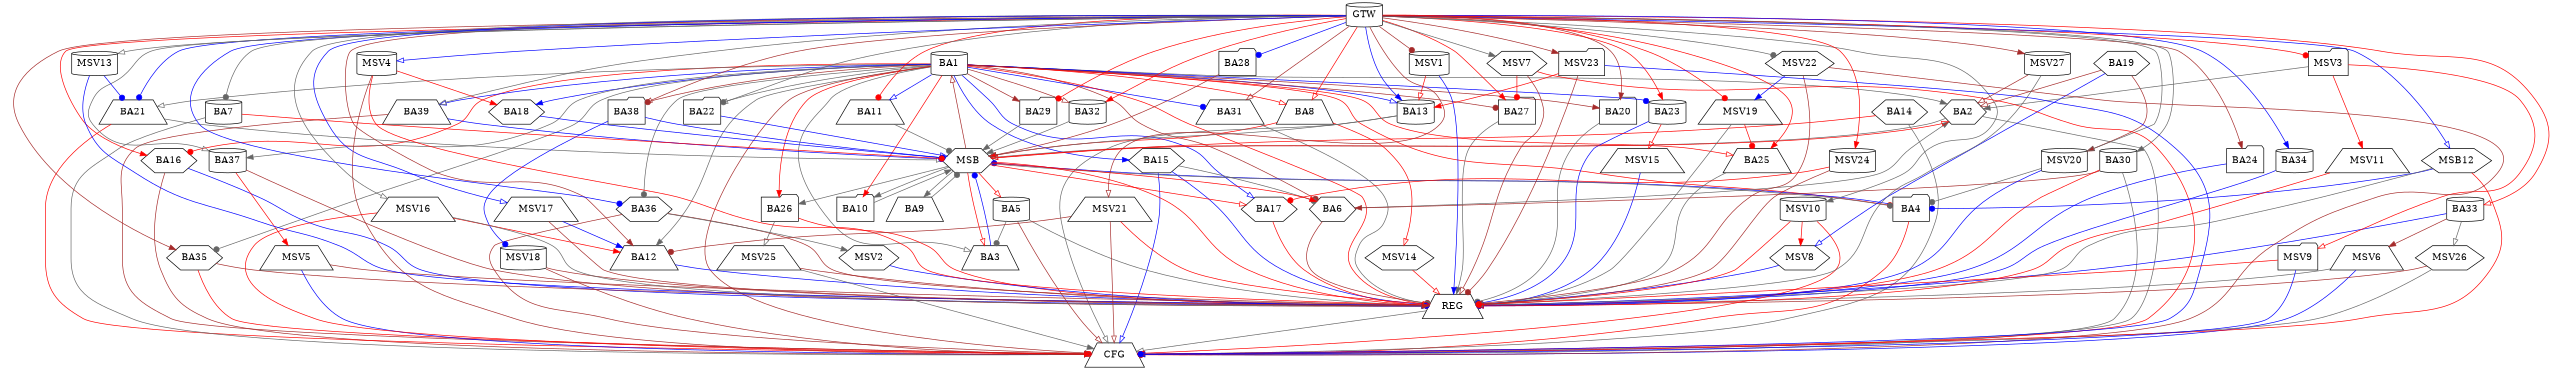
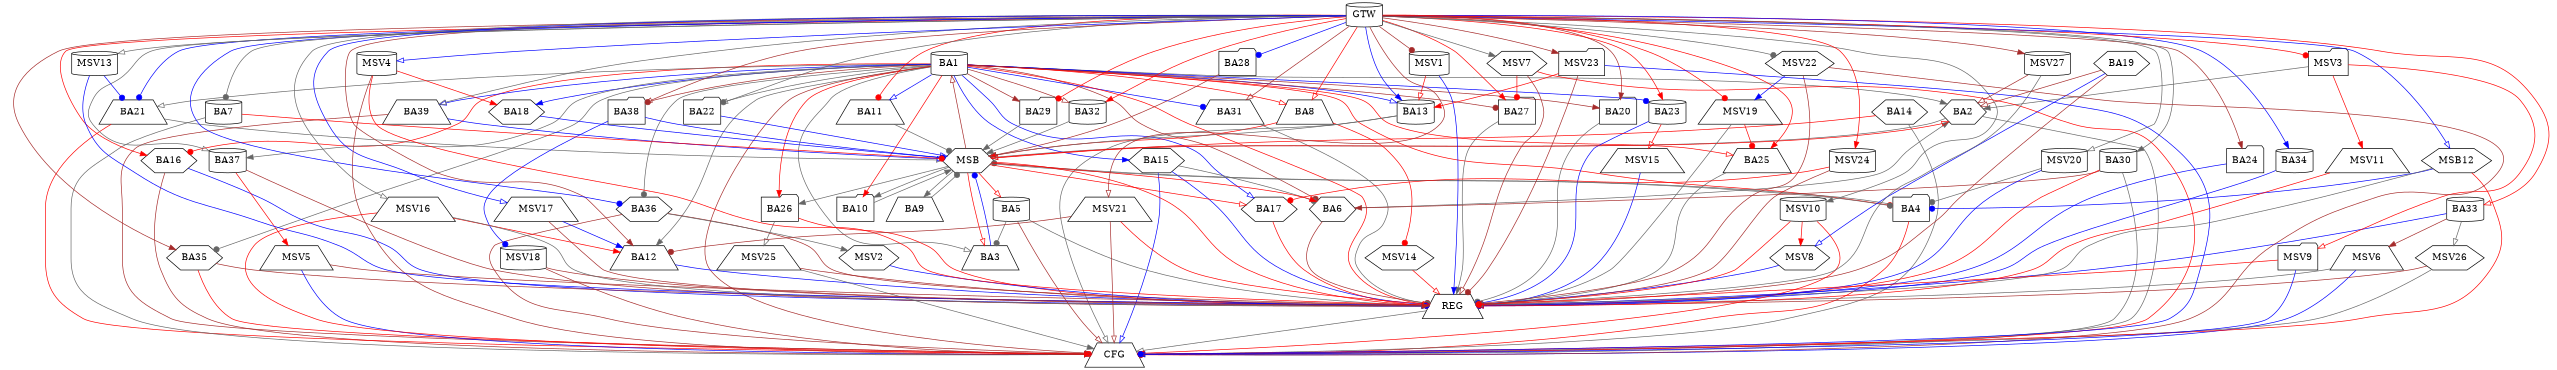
(2145, 120) -> (1846, 273)
(692, 144) -> (692, 144)
(1400, 164) -> (1400, 164)
(1445, 181) -> (1445, 181)
